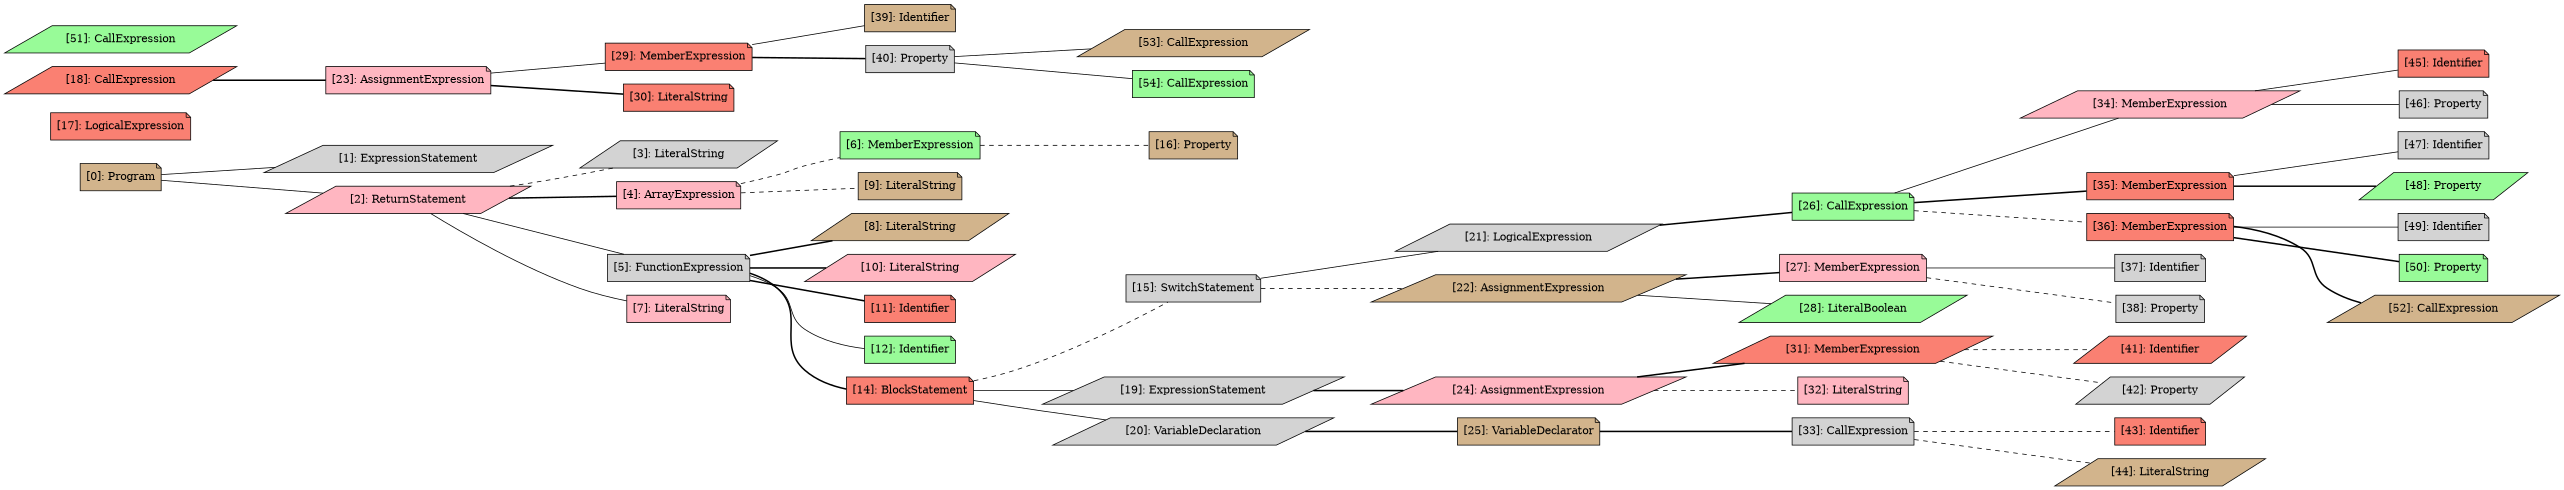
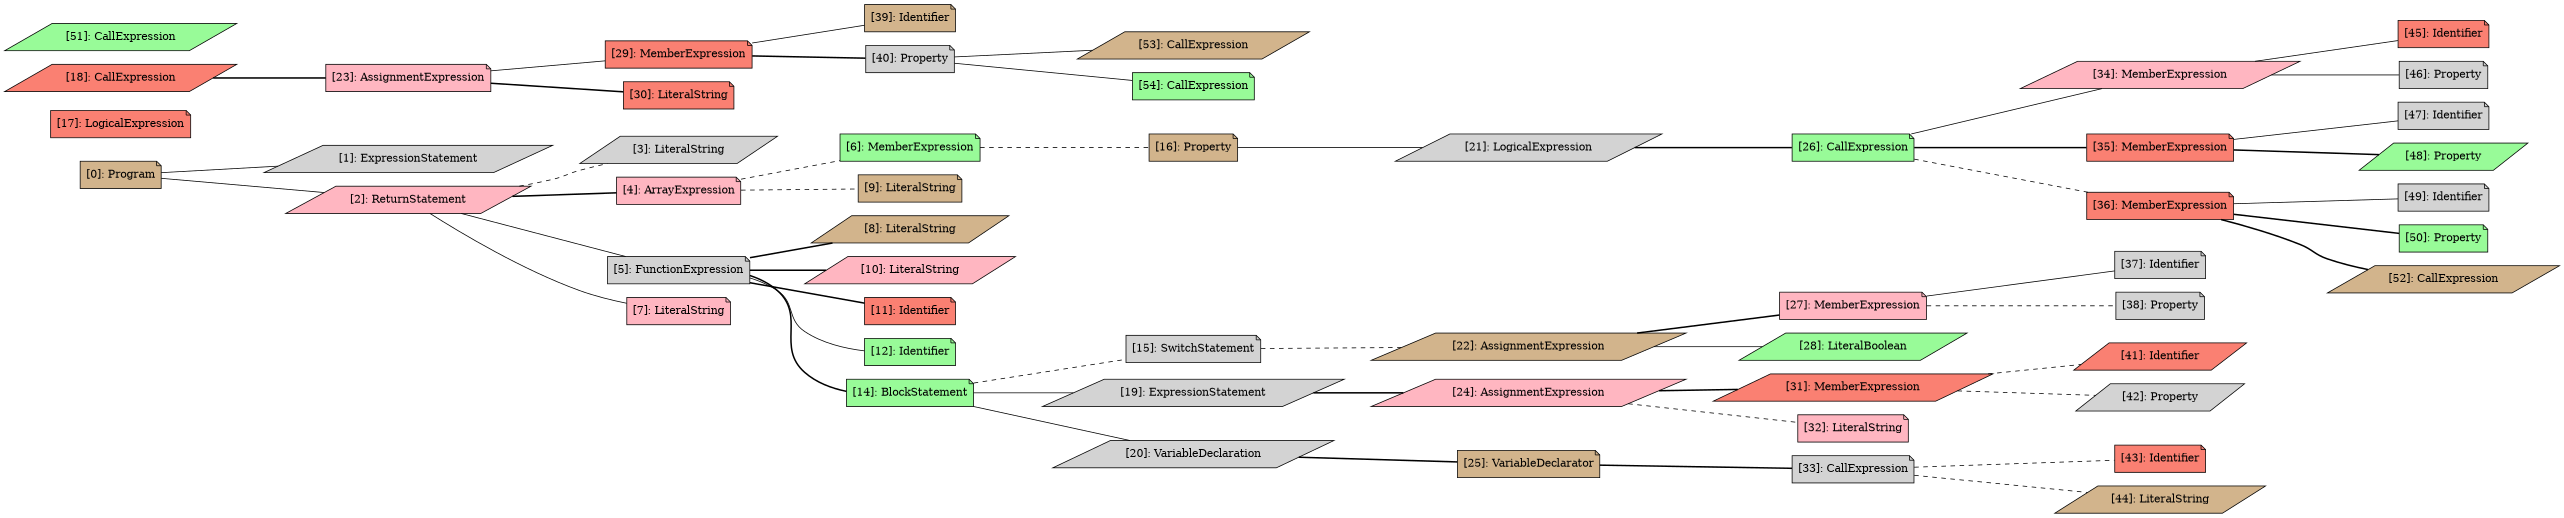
(1350, 265) -> (1330, 148)
(910, 391) -> (910, 393)
